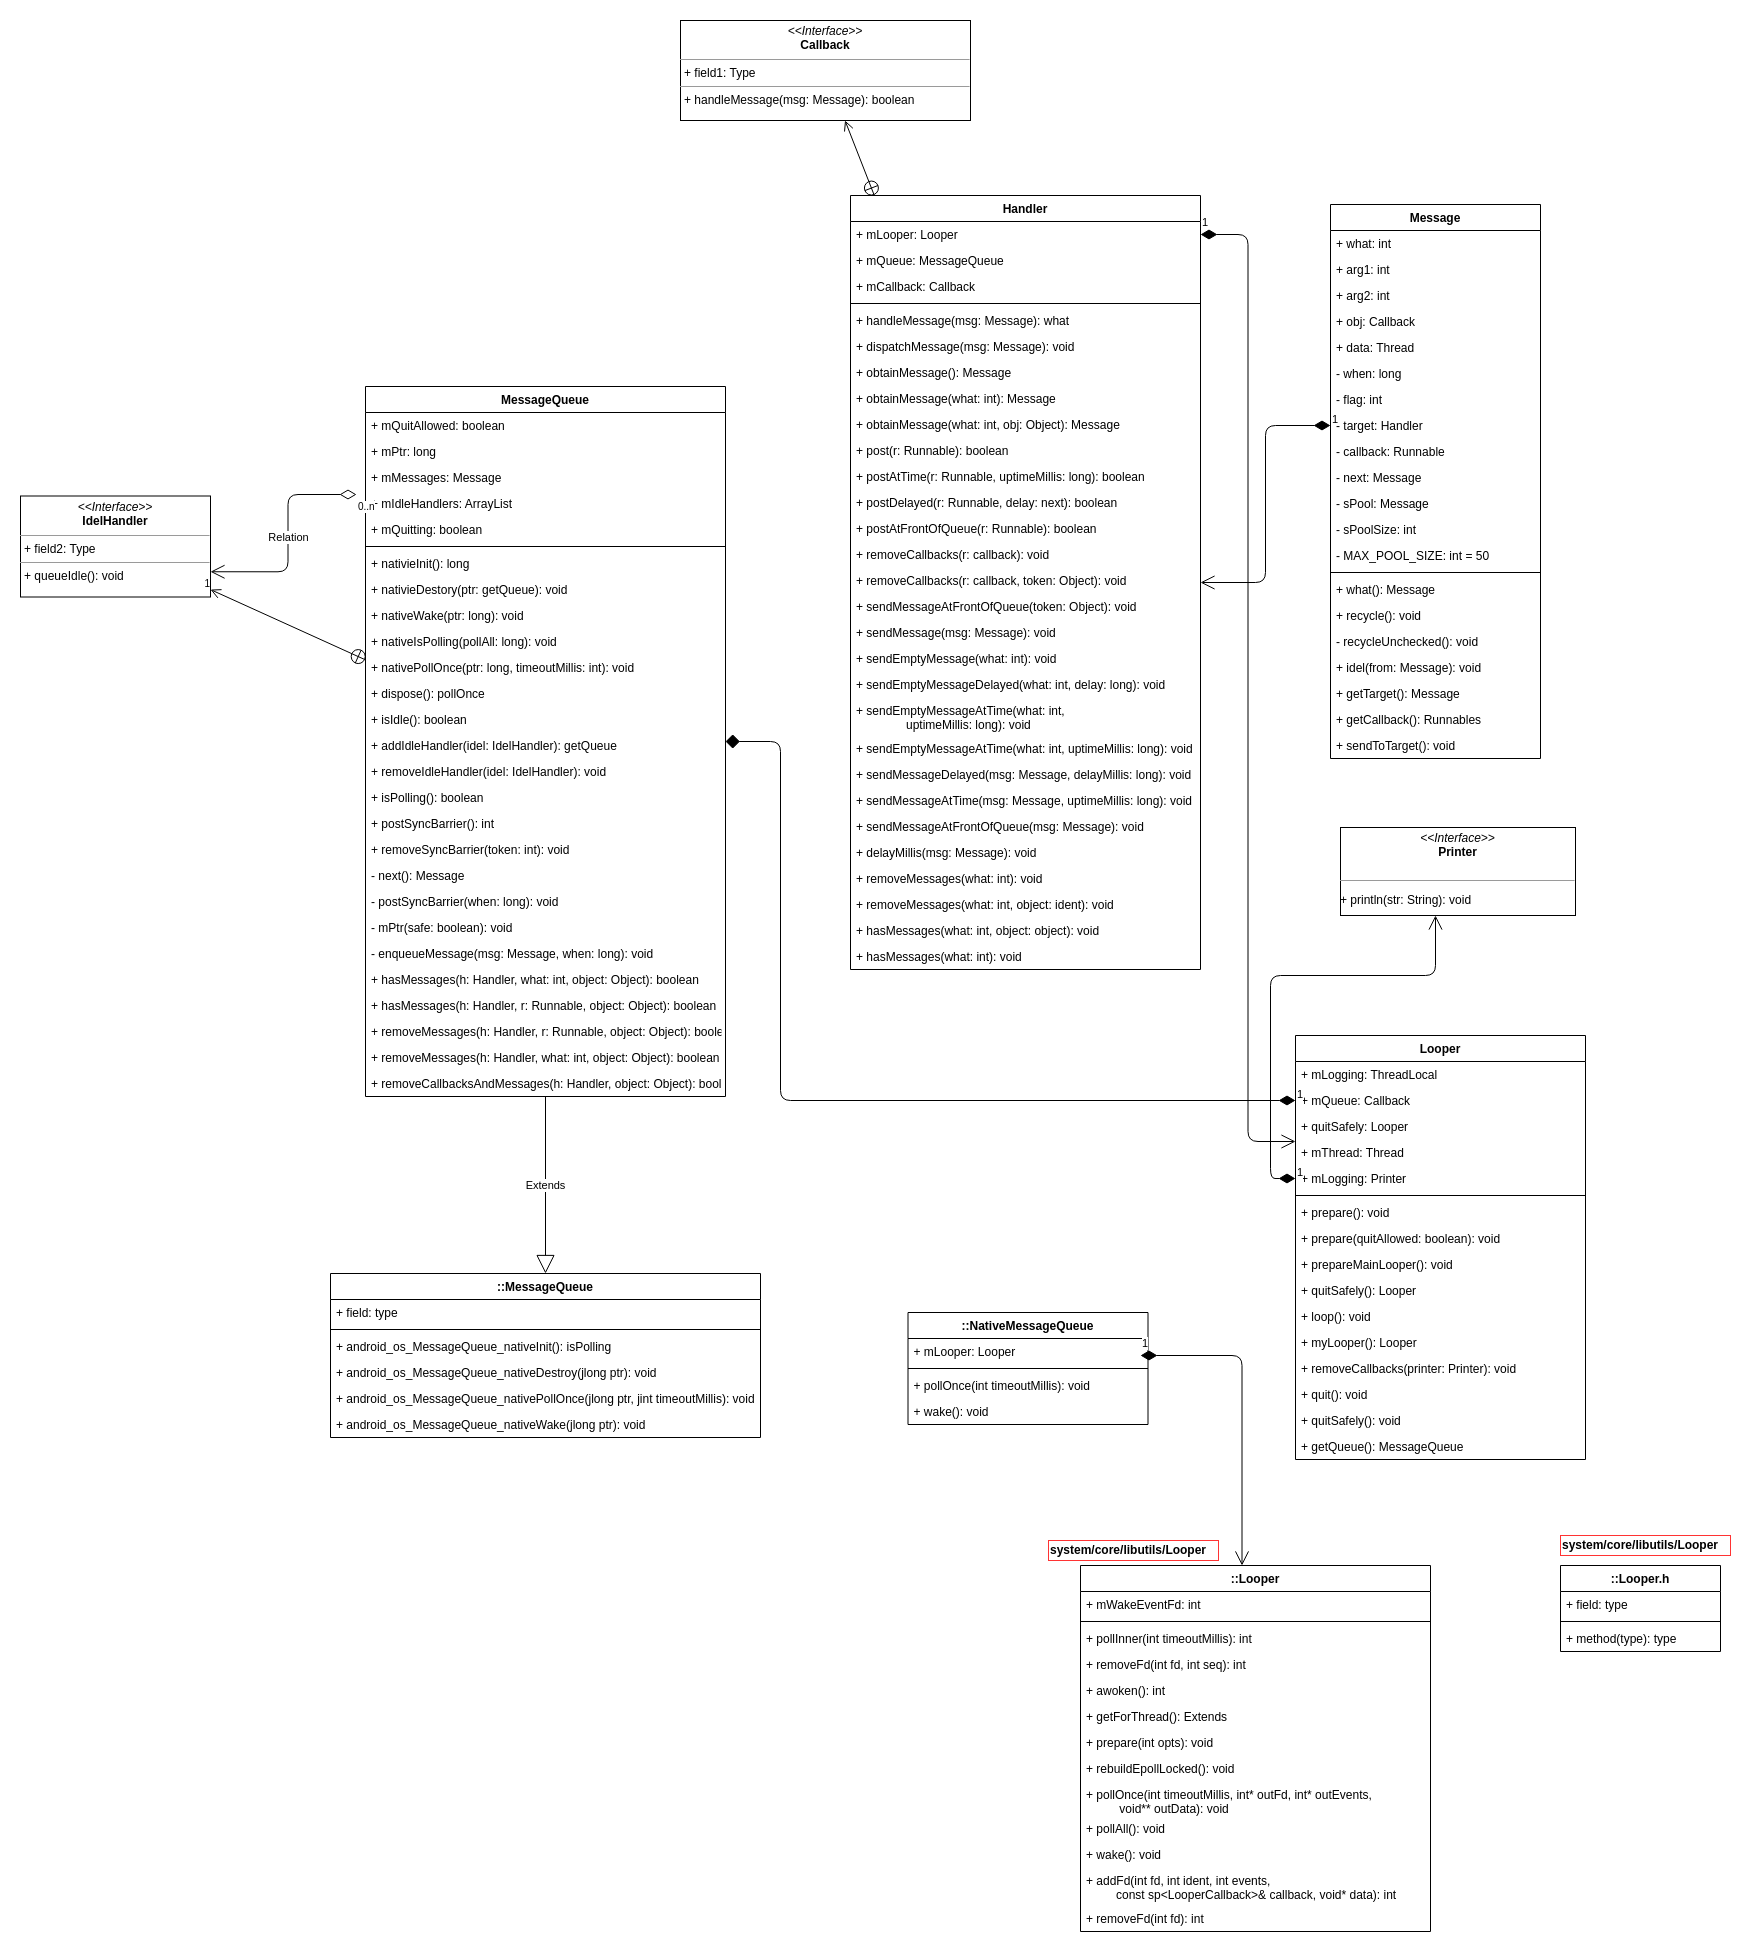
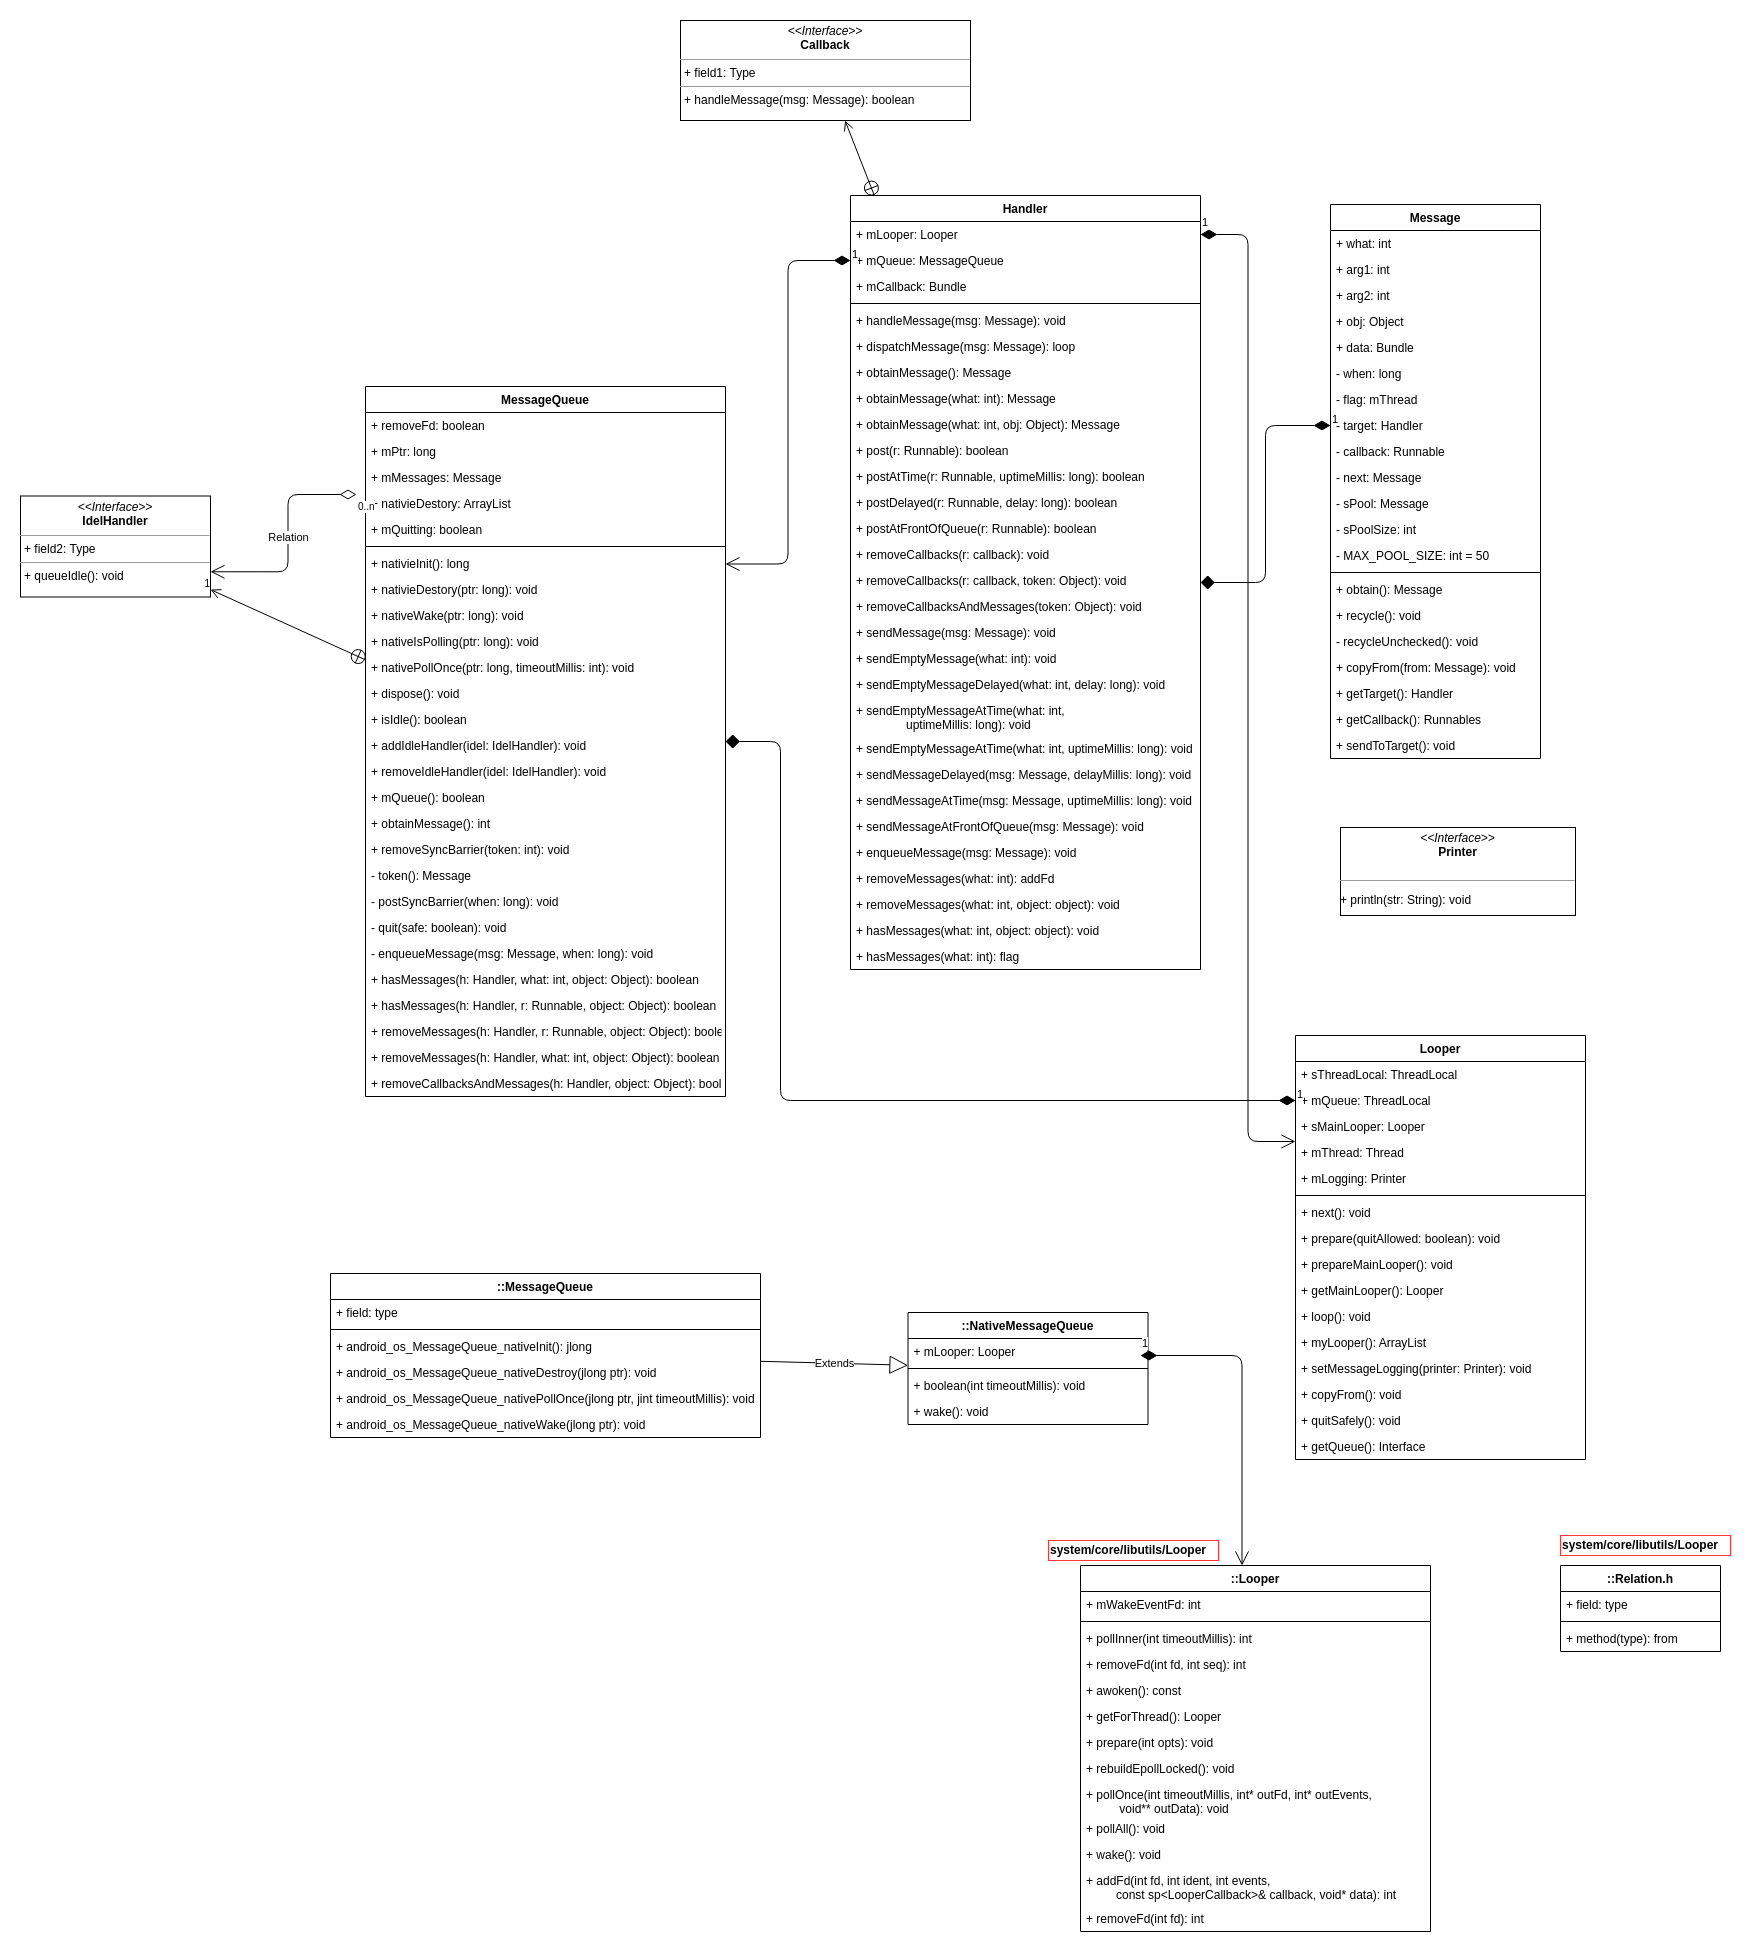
(917, 287) -> (912, 287)
(964, 321) -> (963, 321)
(1379, 322) -> (1375, 322)
(971, 347) -> (971, 347)
(1380, 348) -> (1378, 348)
(1365, 400) -> (1380, 400)
none -> (788, 419)
(439, 426) -> (430, 426)
(1000, 503) -> (999, 503)
(451, 504) -> (454, 504)
(1209, 583) -> (1215, 583)
(483, 590) -> (468, 590)
(1390, 590) -> (1395, 590)
(1009, 607) -> (1010, 607)
(477, 642) -> (470, 642)
(1414, 668) -> (1431, 668)
(434, 694) -> (422, 694)
(1405, 694) -> (1404, 694)
(507, 746) -> (492, 746)
(434, 798) -> (430, 798)
(445, 824) -> (439, 824)
(951, 853) -> (969, 853)
(425, 876) -> (428, 876)
(958, 879) -> (962, 879)
(1002, 905) -> (1007, 905)
(452, 928) -> (451, 928)
(947, 957) -> (947, 957)
(1275, 976) -> none
(1372, 1075) -> (1385, 1075)
(1355, 1101) -> (1367, 1101)
(1362, 1127) -> (1367, 1127)
(546, 1176) -> none
(1353, 1213) -> (1343, 1213)
(1369, 1291) -> (1380, 1291)
(1365, 1343) -> (1374, 1343)
(487, 1347) -> (478, 1347)
none -> (826, 1363)
(1425, 1369) -> (1433, 1369)
(1012, 1386) -> (1011, 1386)
(1342, 1395) -> (1357, 1395)
(1385, 1447) -> (1375, 1447)
(1640, 1579) -> (1640, 1579)
(1629, 1639) -> (1629, 1639)
(1132, 1691) -> (1140, 1691)
(1167, 1717) -> (1164, 1717)
